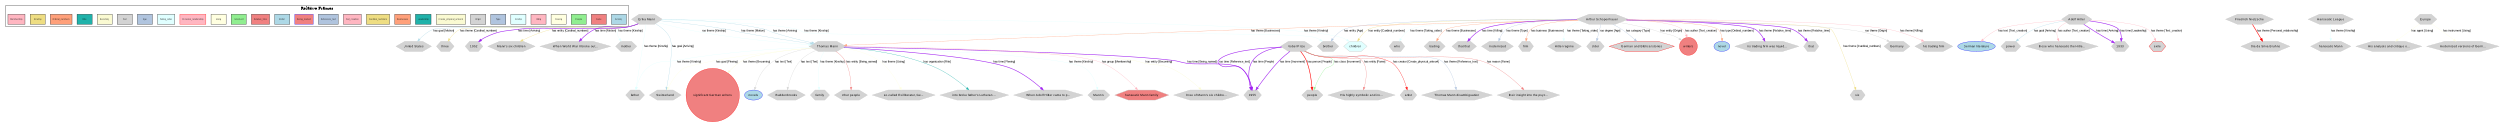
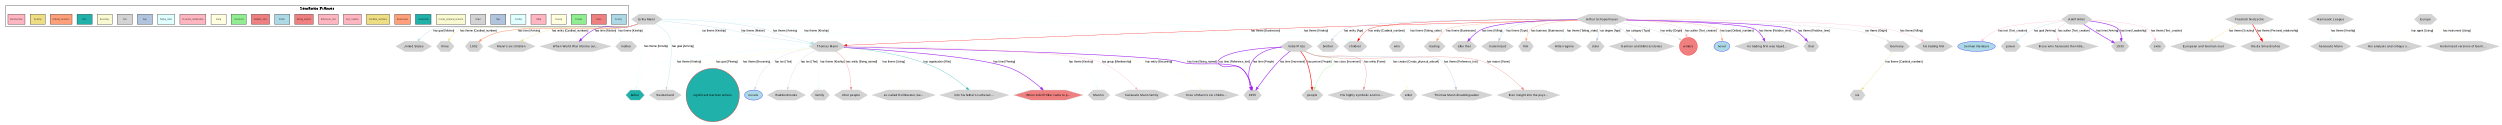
(317, 9) -> (317, 9)
(193, 19) -> (193, 19)
(304, 19) -> (304, 19)
(328, 19) -> (328, 19)
(1465, 21) -> (1465, 21)
(1760, 23) -> (1878, 70)
(519, 29) -> (519, 29)
(1213, 31) -> (1213, 31)
(1355, 46) -> (1355, 46)
(1464, 46) -> (1464, 46)
(1642, 46) -> (1642, 46)
(2157, 46) -> (2157, 46)
none -> (2203, 46)
(1386, 60) -> (1386, 60)
(635, 95) -> (635, 95)
(713, 95) -> (713, 95)
(974, 95) -> (974, 95)
(1048, 95) -> (1048, 95)
(1142, 95) -> (1142, 95)
